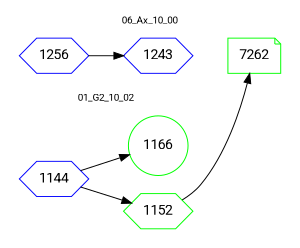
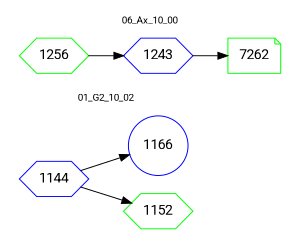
(54, 56) -> (54, 56)
(158, 146) -> (158, 146)
(224, 147) -> (205, 56)
